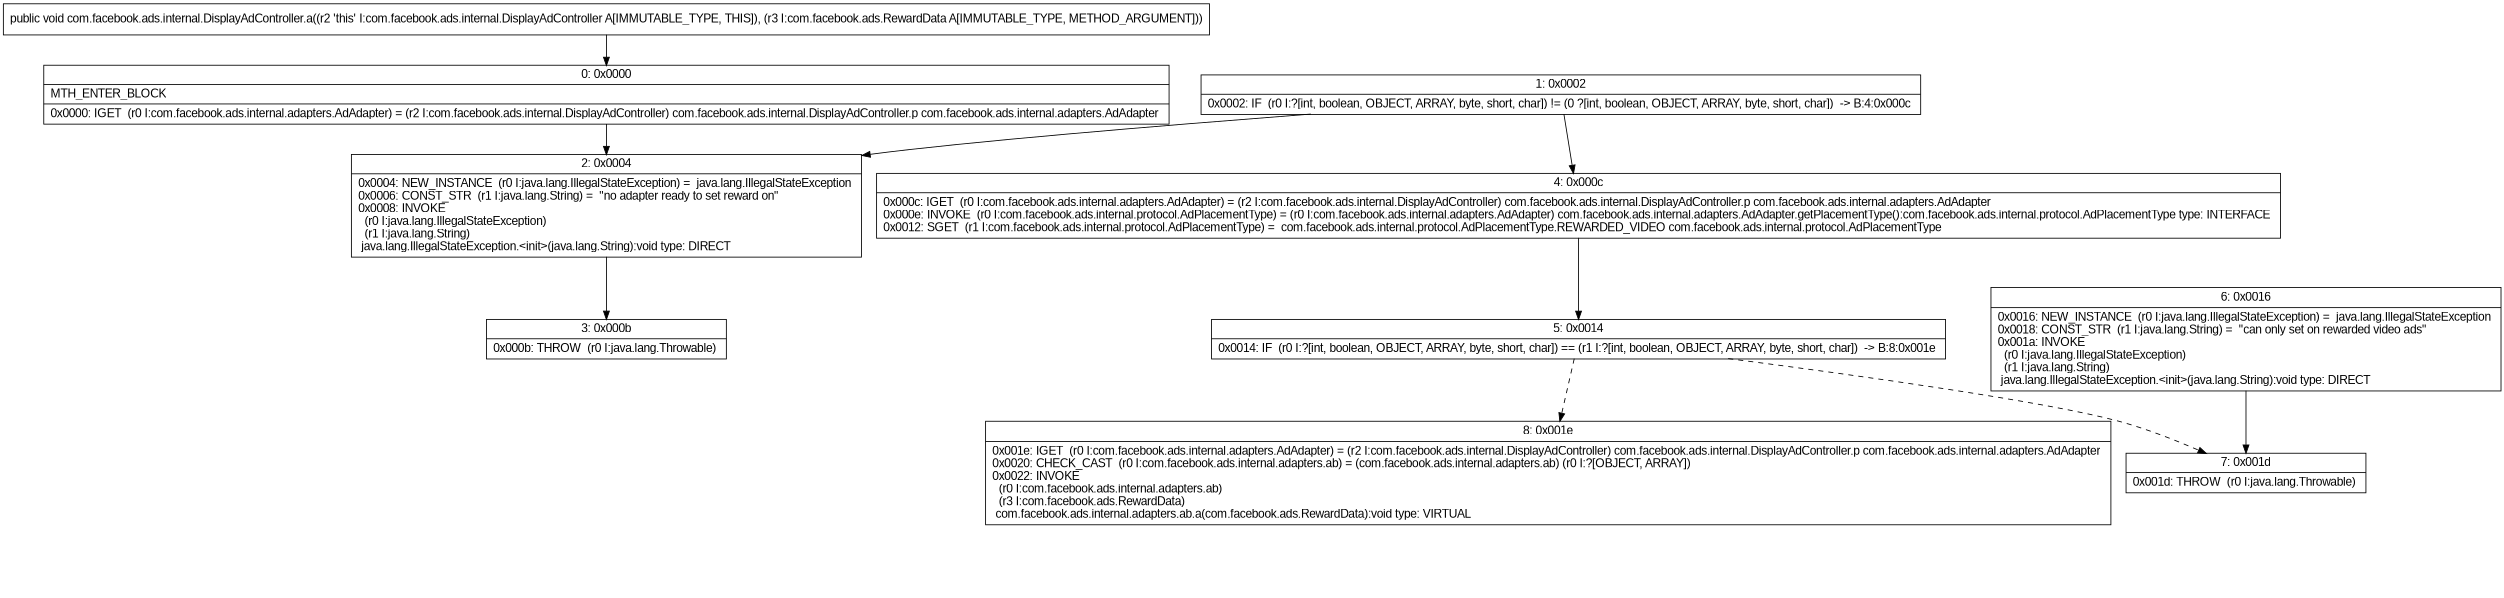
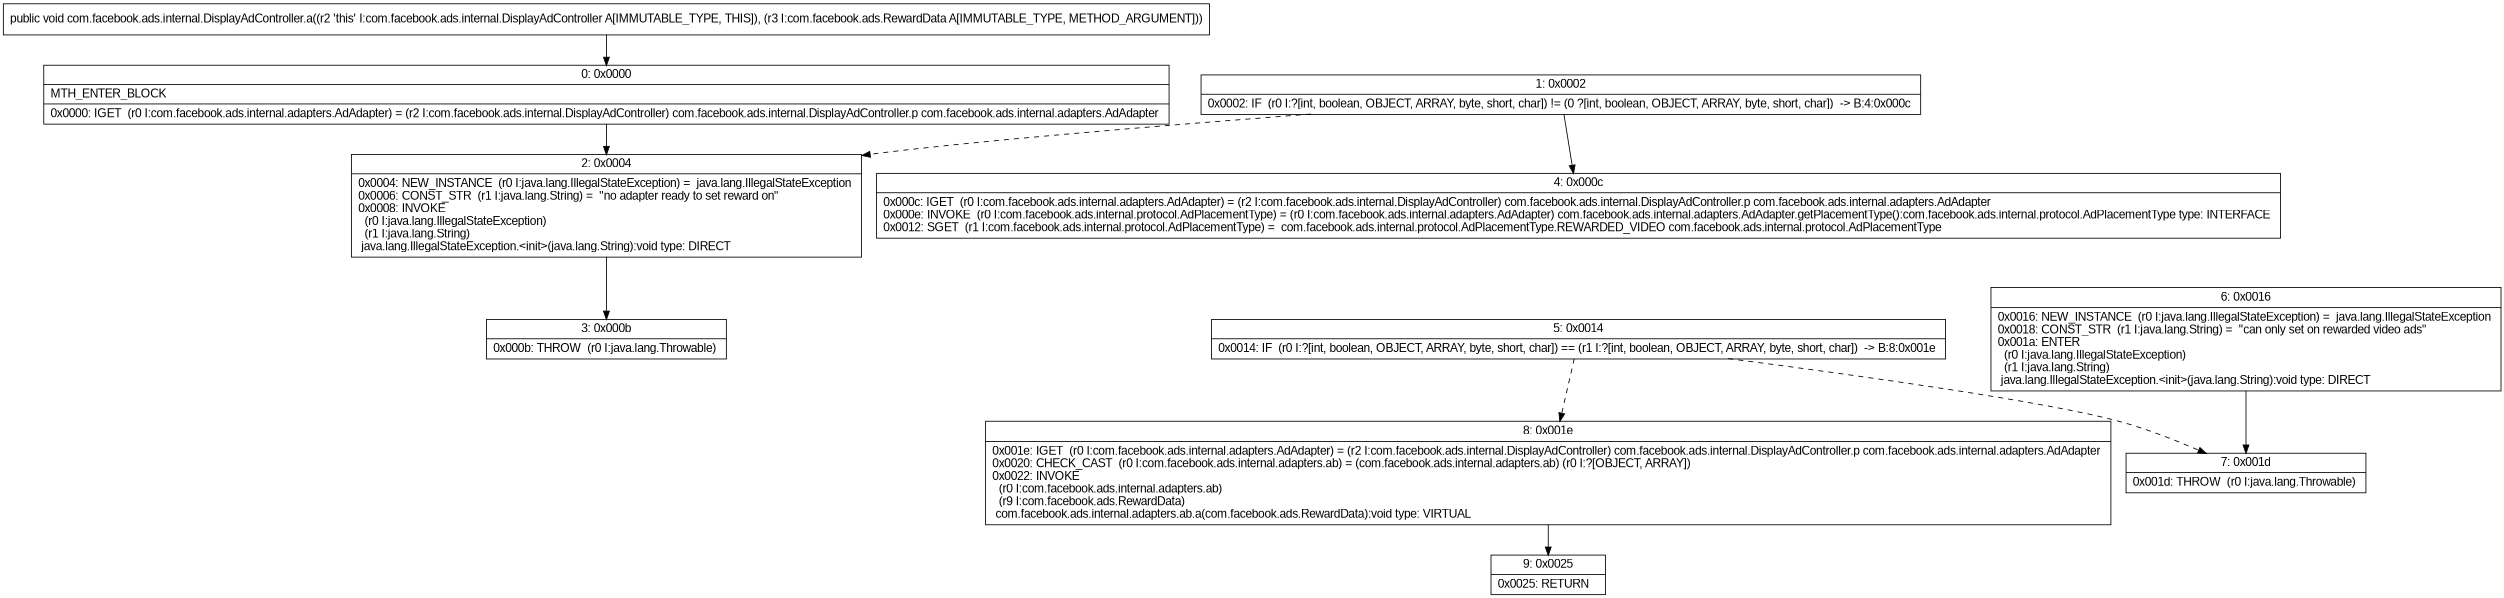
(1090, 132) -> (1090, 132)
(1579, 274) -> none
(2045, 343) -> (2042, 343)
(1089, 502) -> (1089, 502)
none -> (1548, 575)
